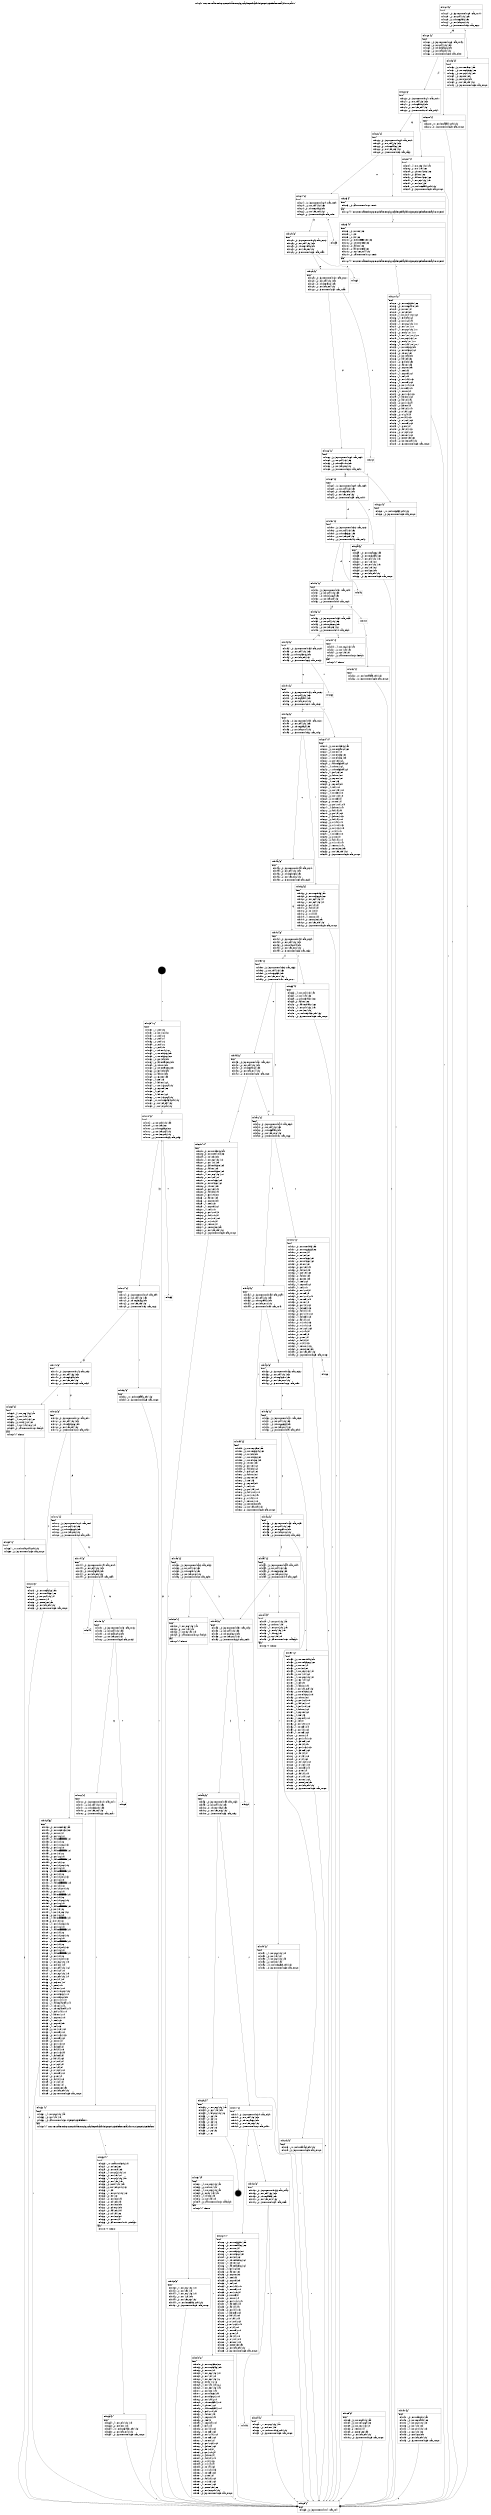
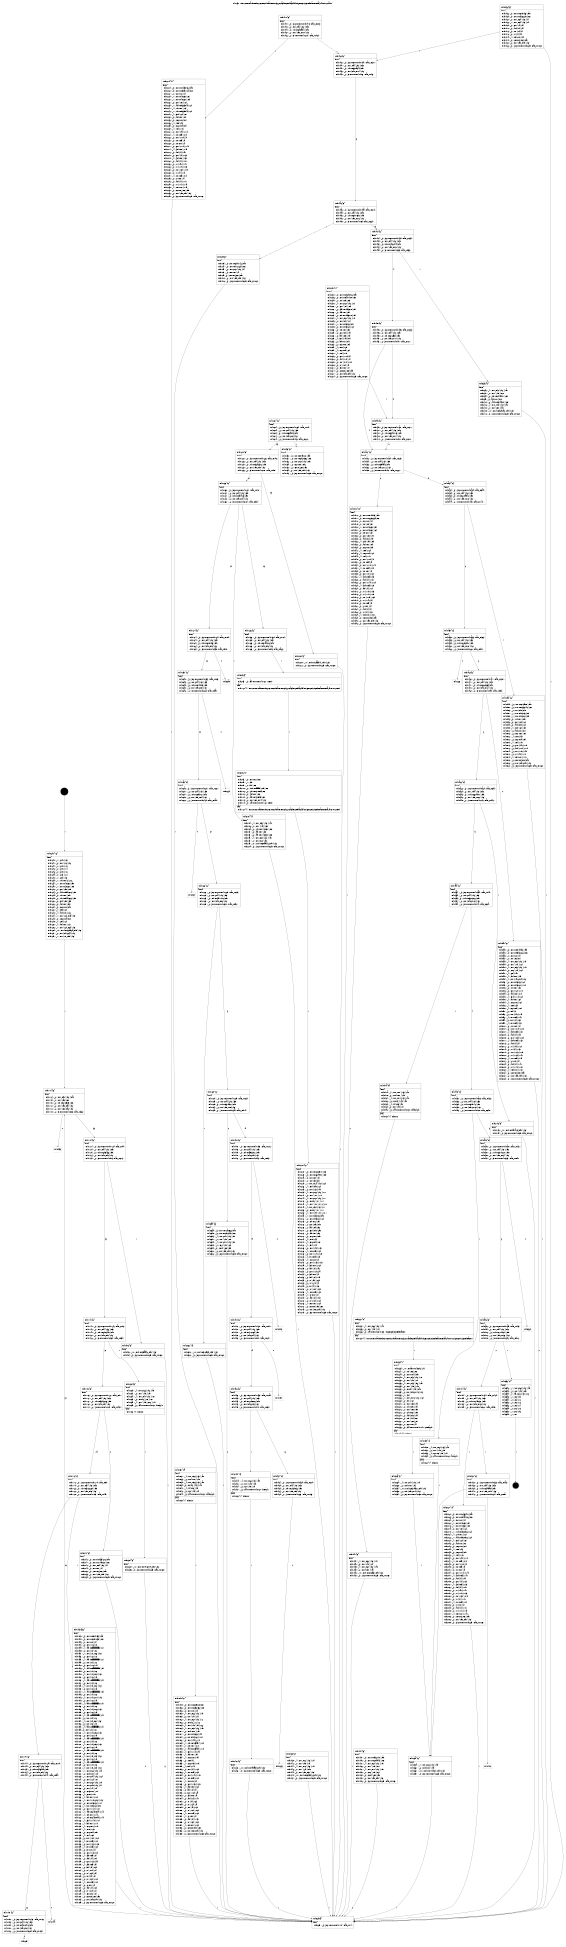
(444, 73) -> (271, 493)
(355, 174) -> (214, 565)
none -> (297, 241)
(367, 645) -> (251, 1629)
(302, 673) -> none
(311, 809) -> (439, 46)
(239, 1109) -> (378, 399)
(467, 1351) -> none
(323, 1364) -> (460, 665)
(255, 1599) -> (471, 998)
(96, 1805) -> none
(188, 1961) -> (435, 1610)
(159, 2500) -> (421, 1626)
